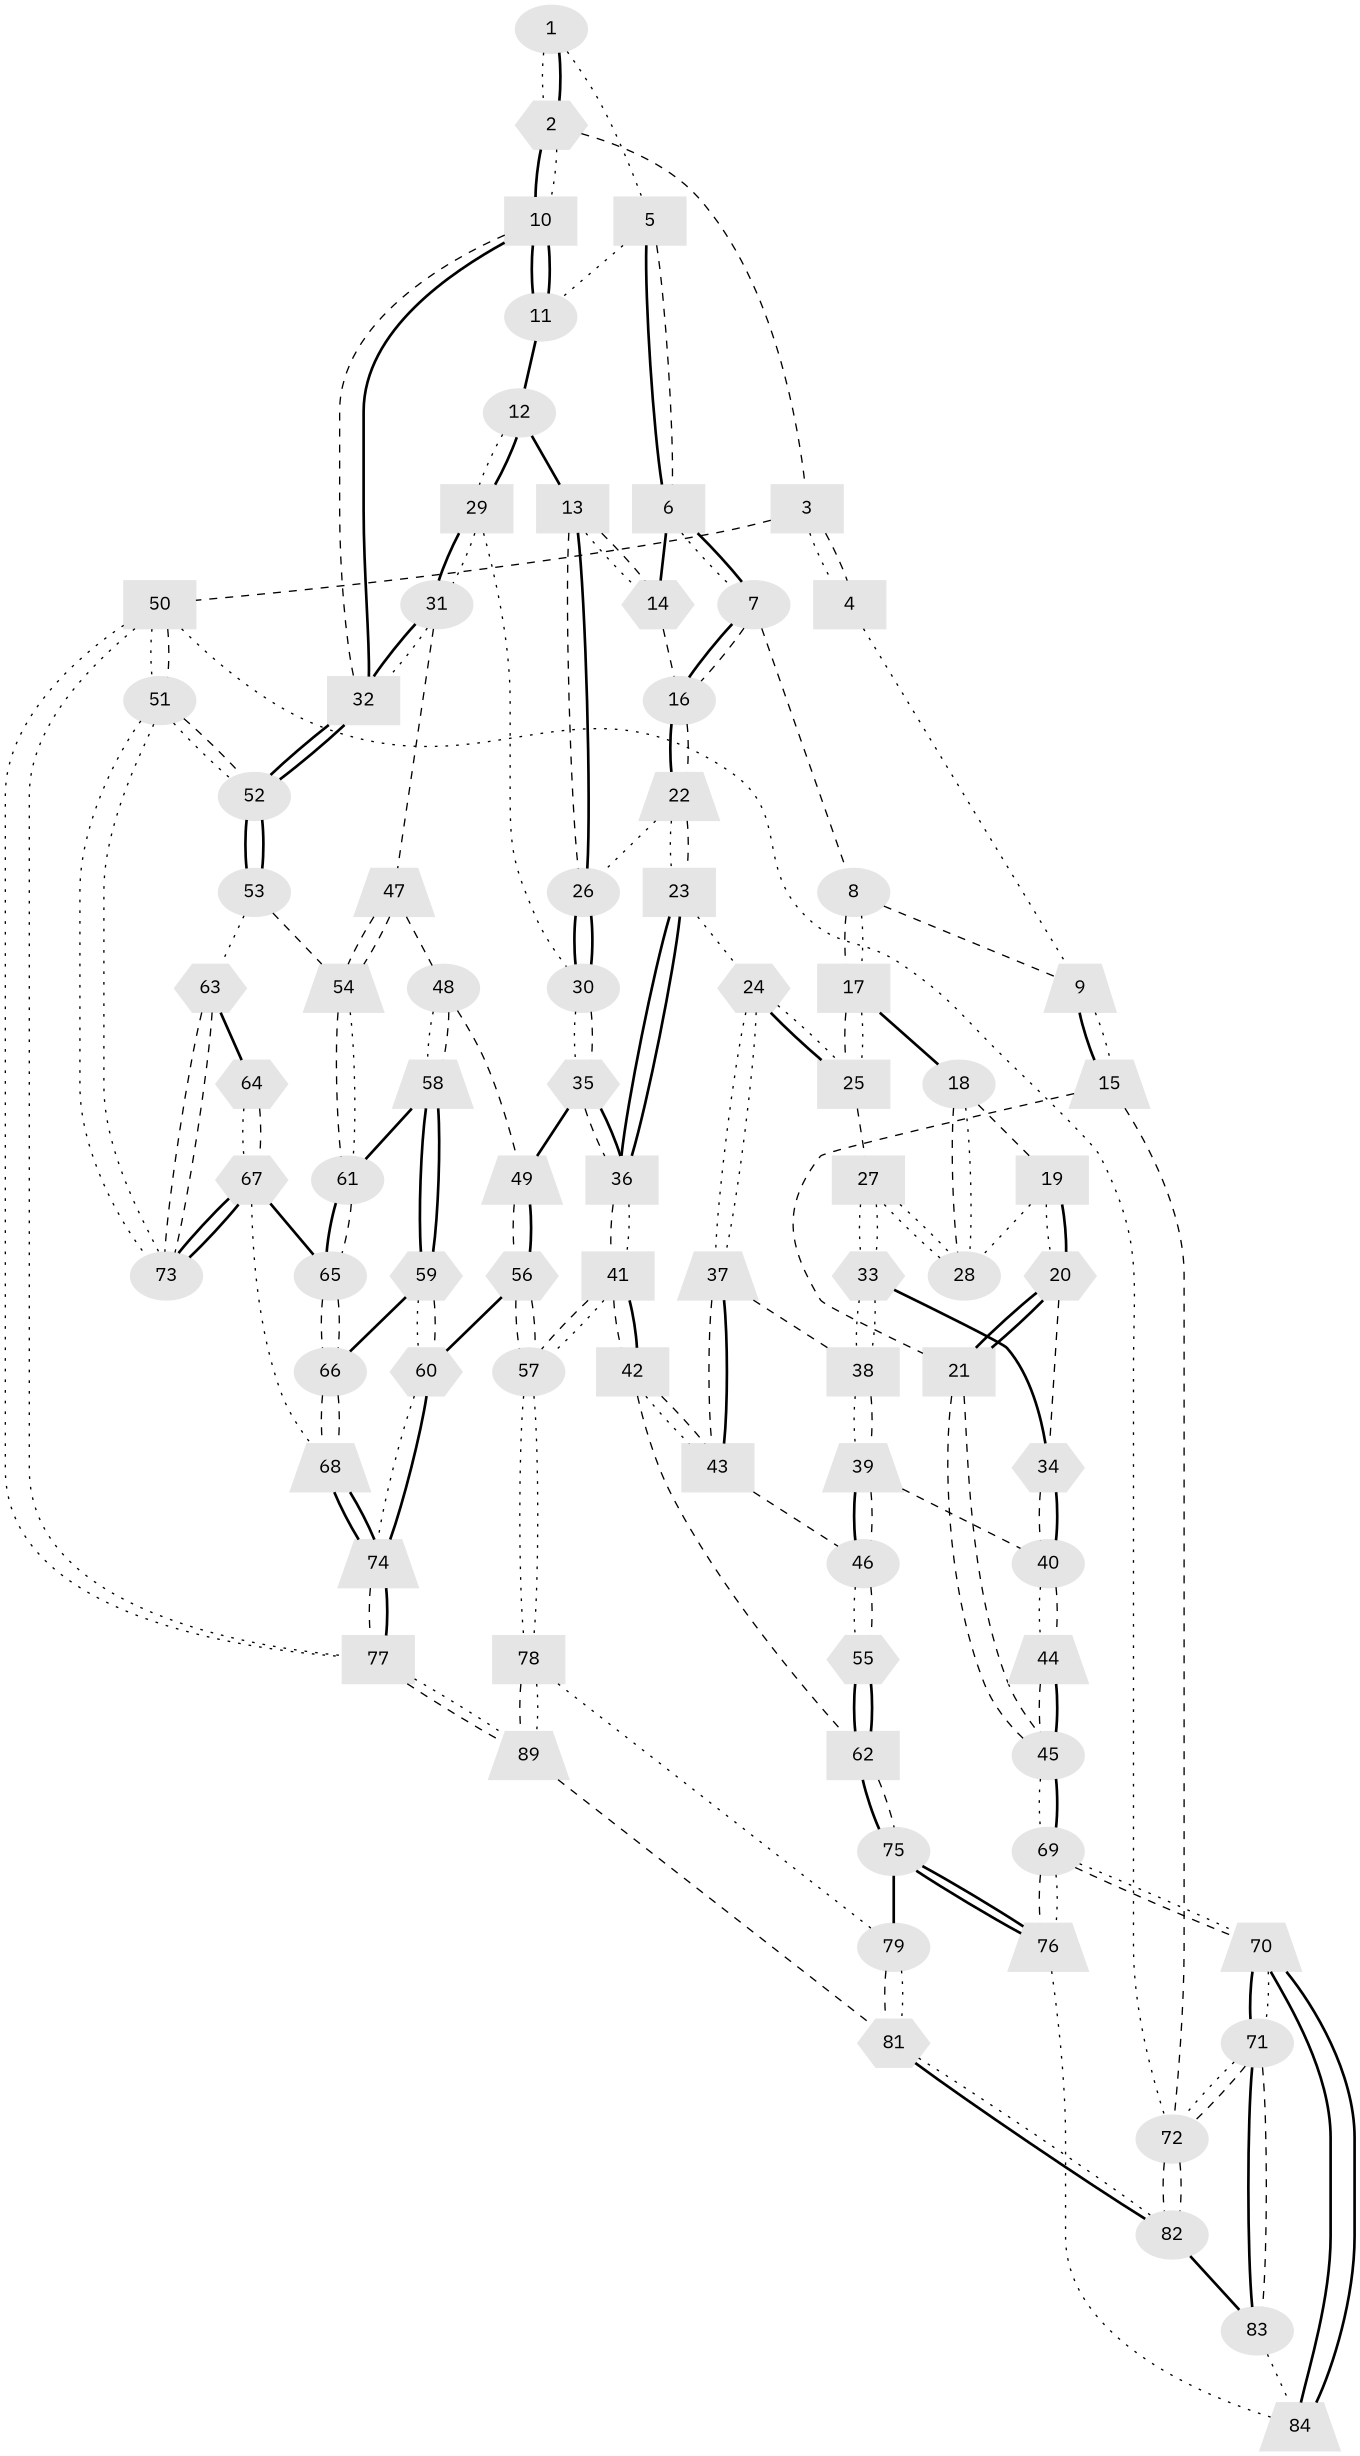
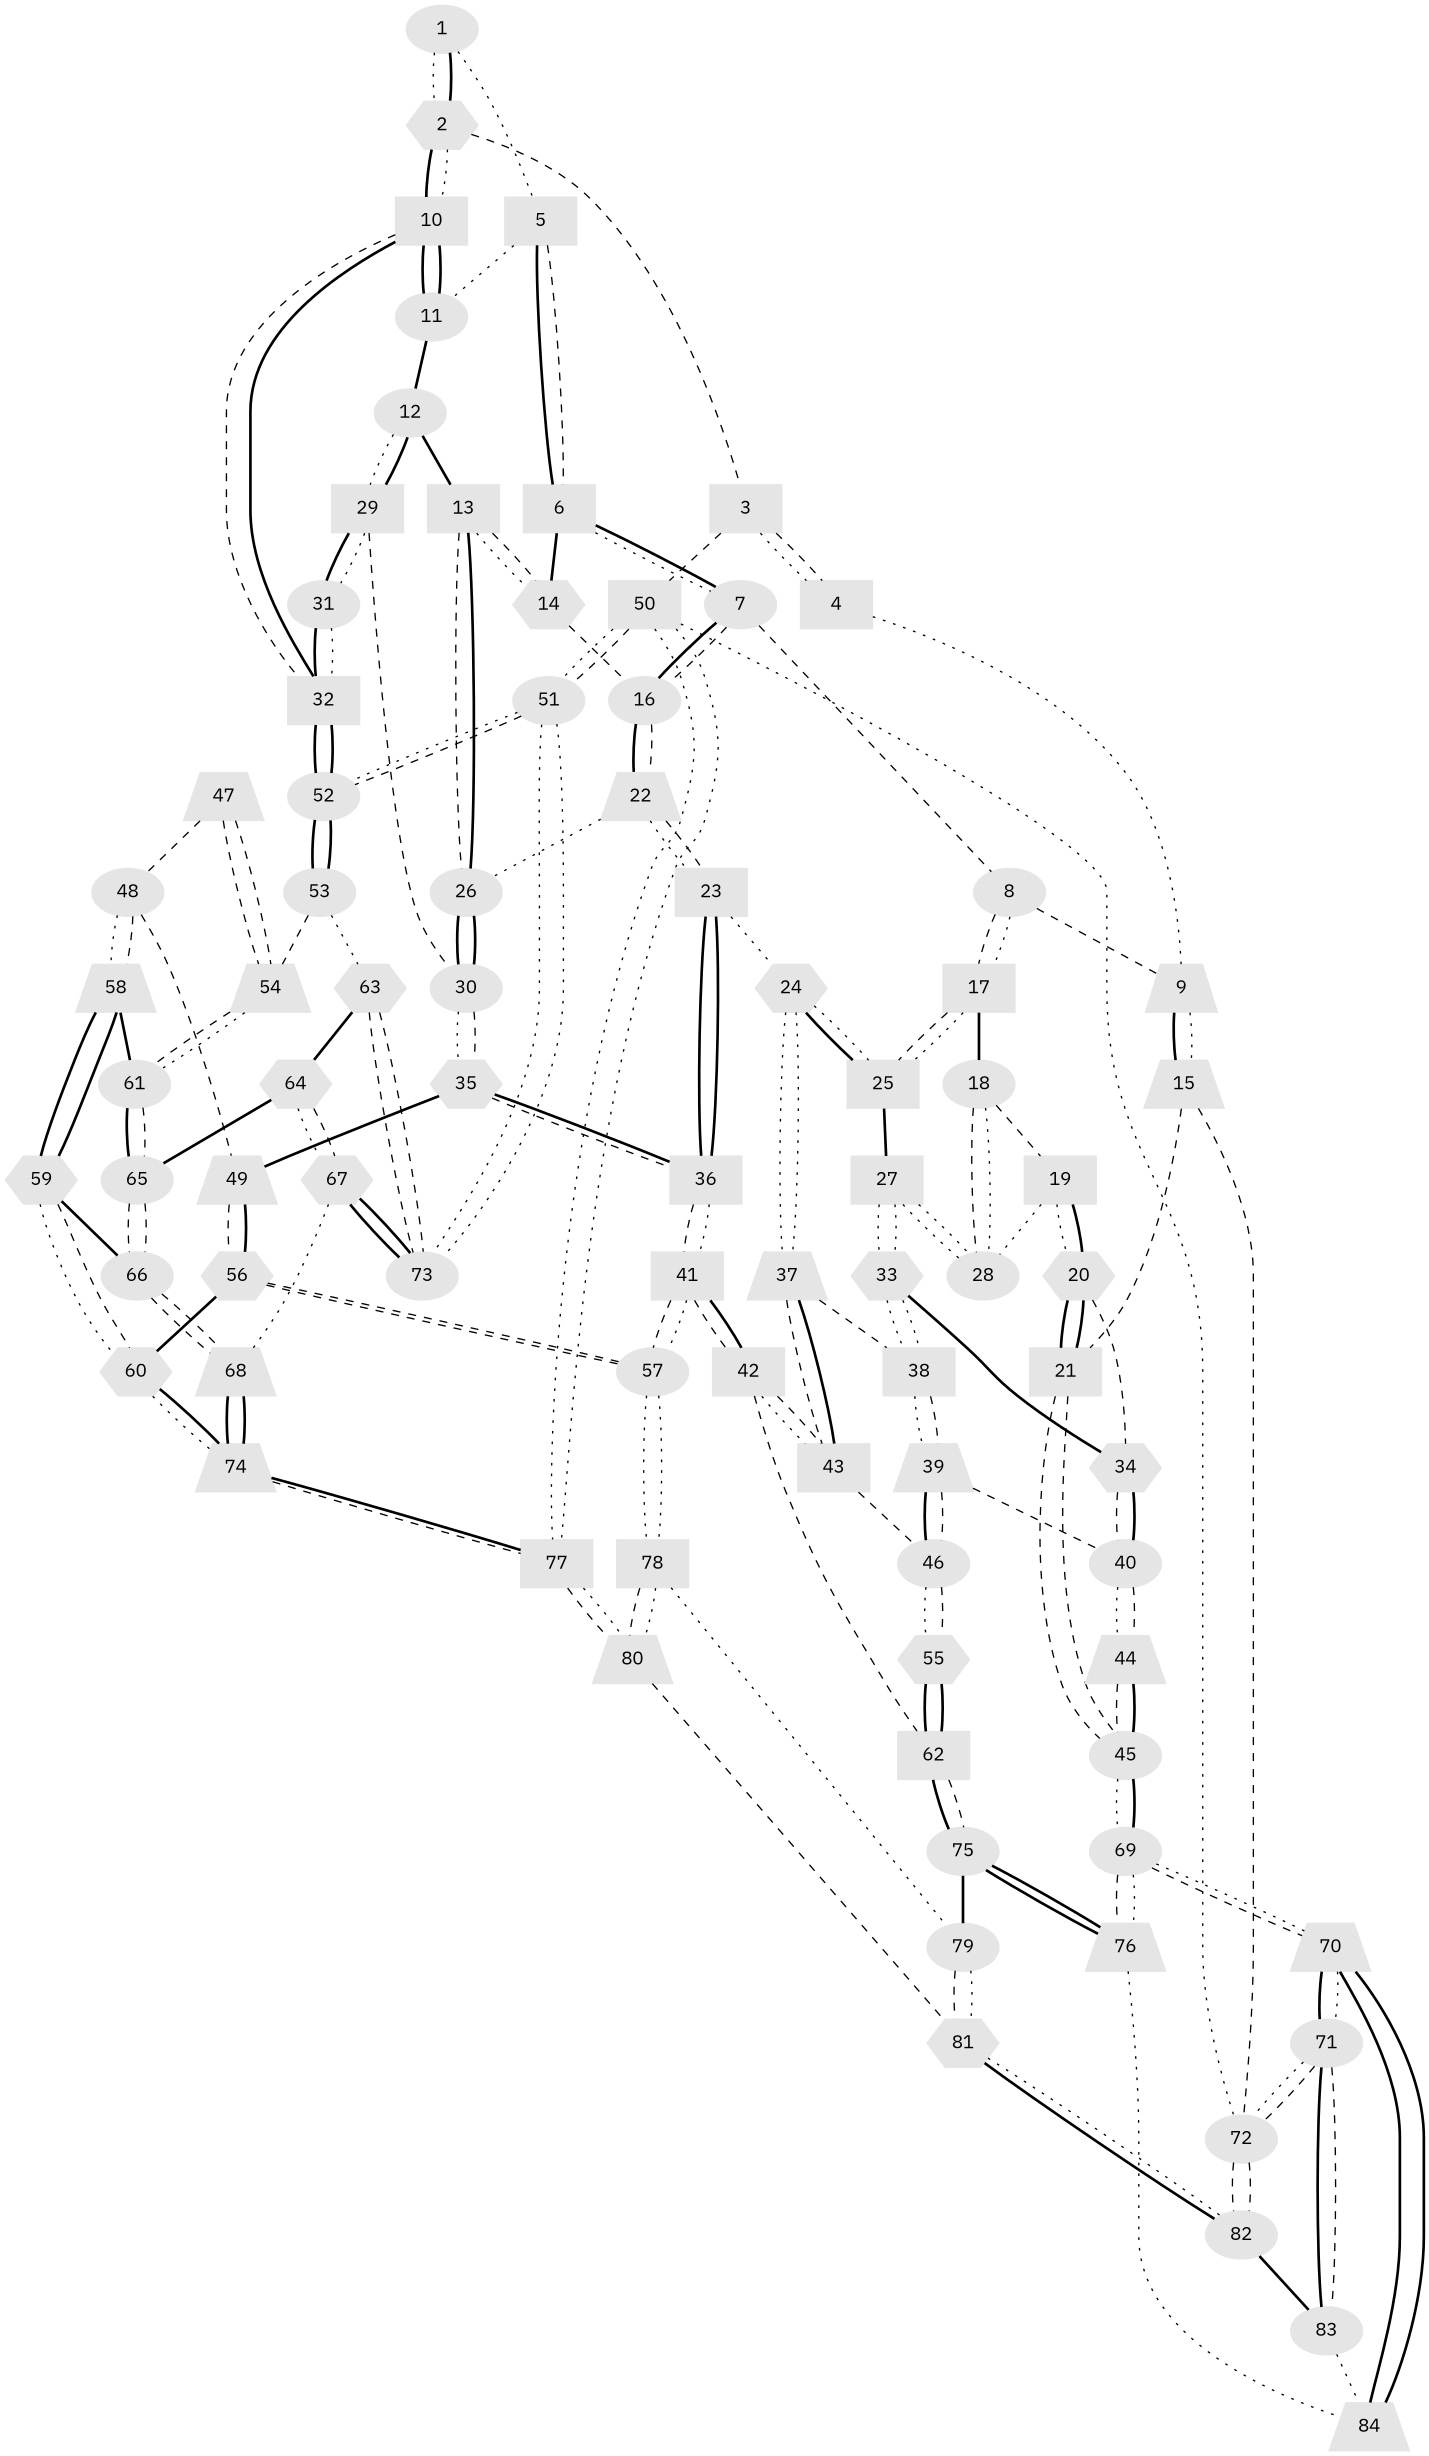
(415, 755) -> none
(510, 755) -> (389, 755)
(861, 1132) -> (885, 1132)
(292, 1229) -> (215, 1133)
(529, 1756) -> (633, 1660)
